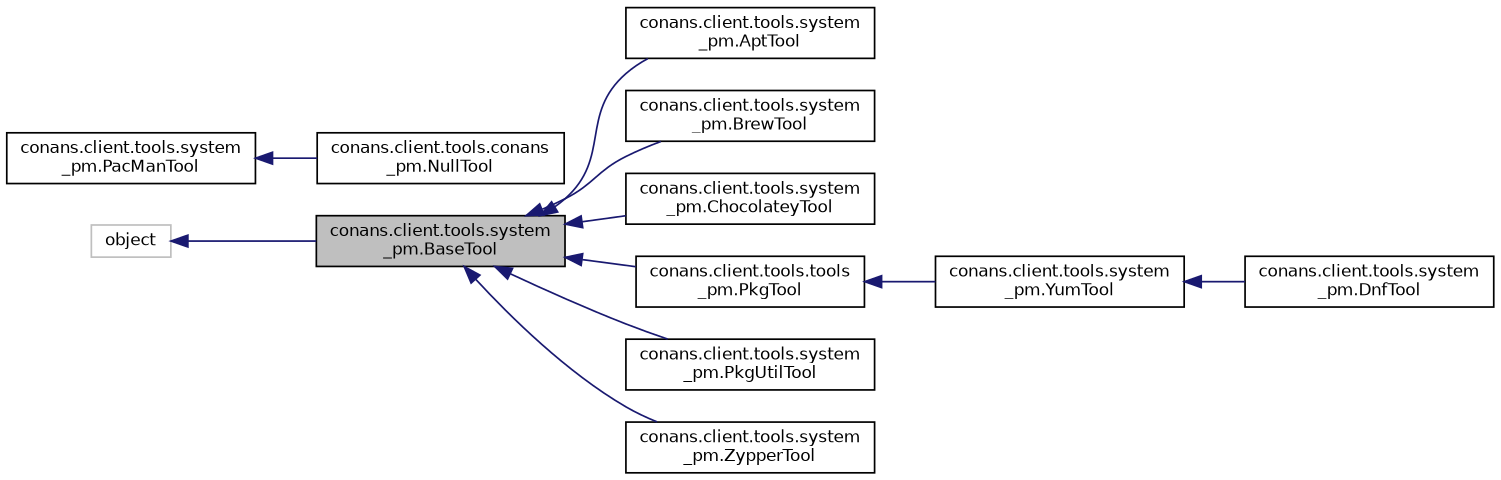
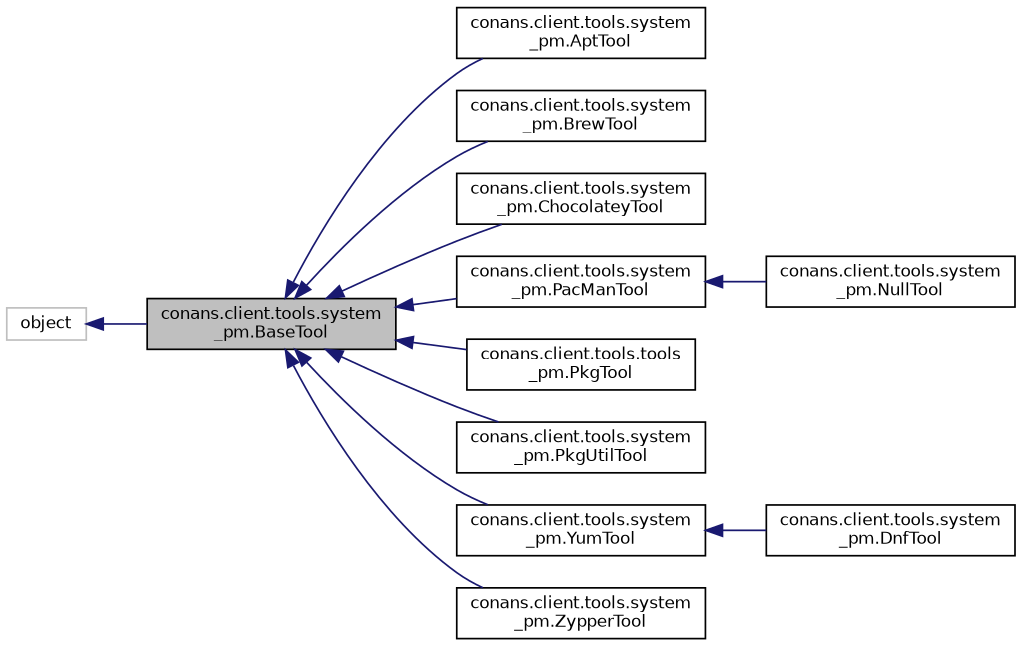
(441, 158) -> (891, 282)
(908, 282) -> (390, 442)
none -> (435, 302)
